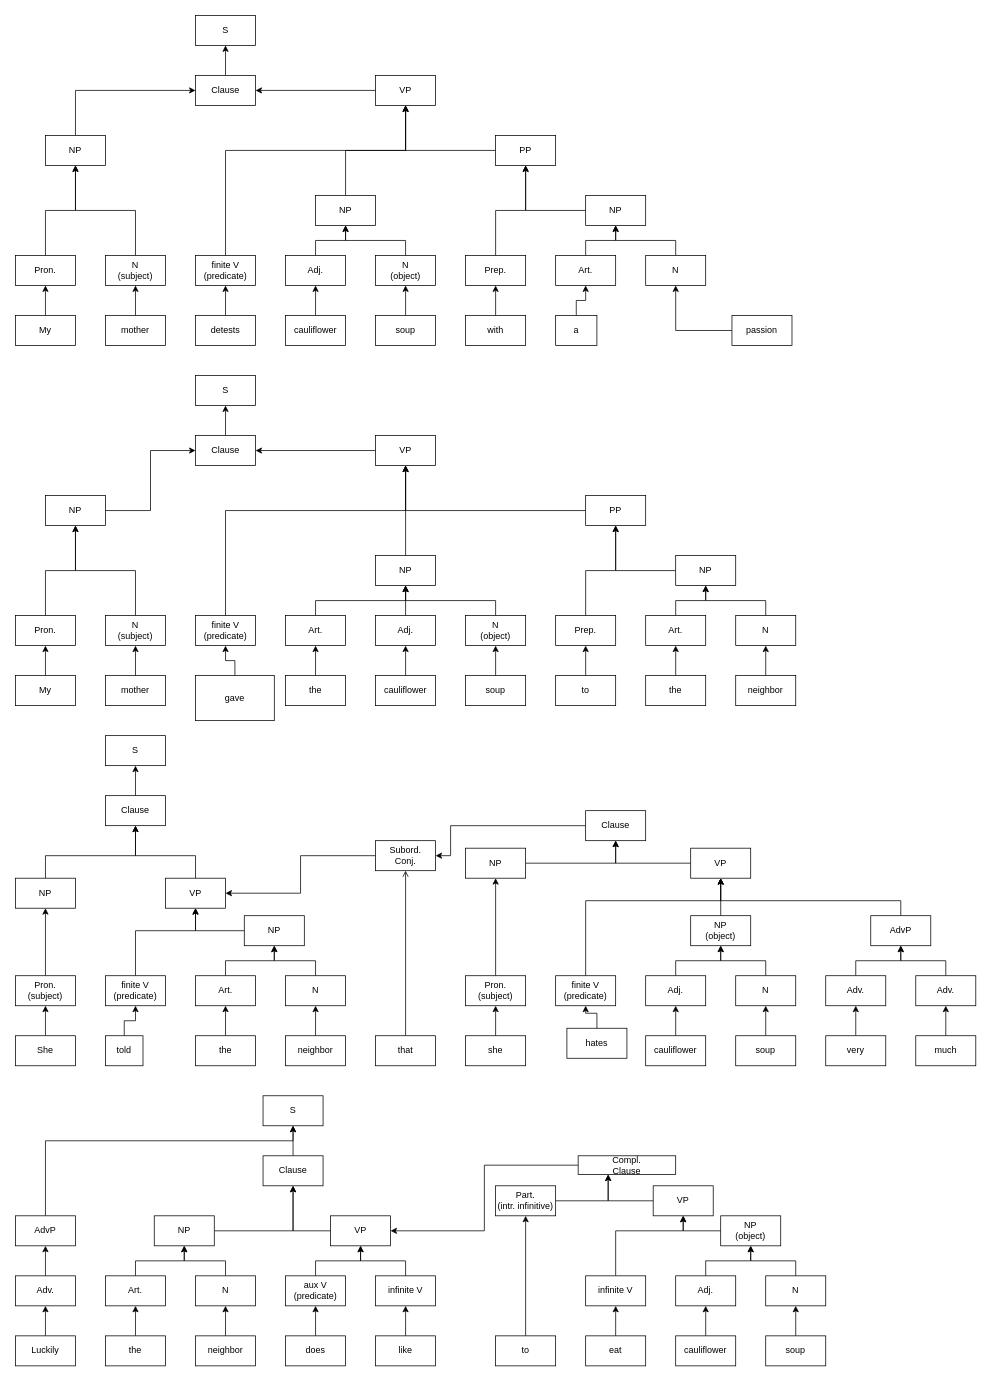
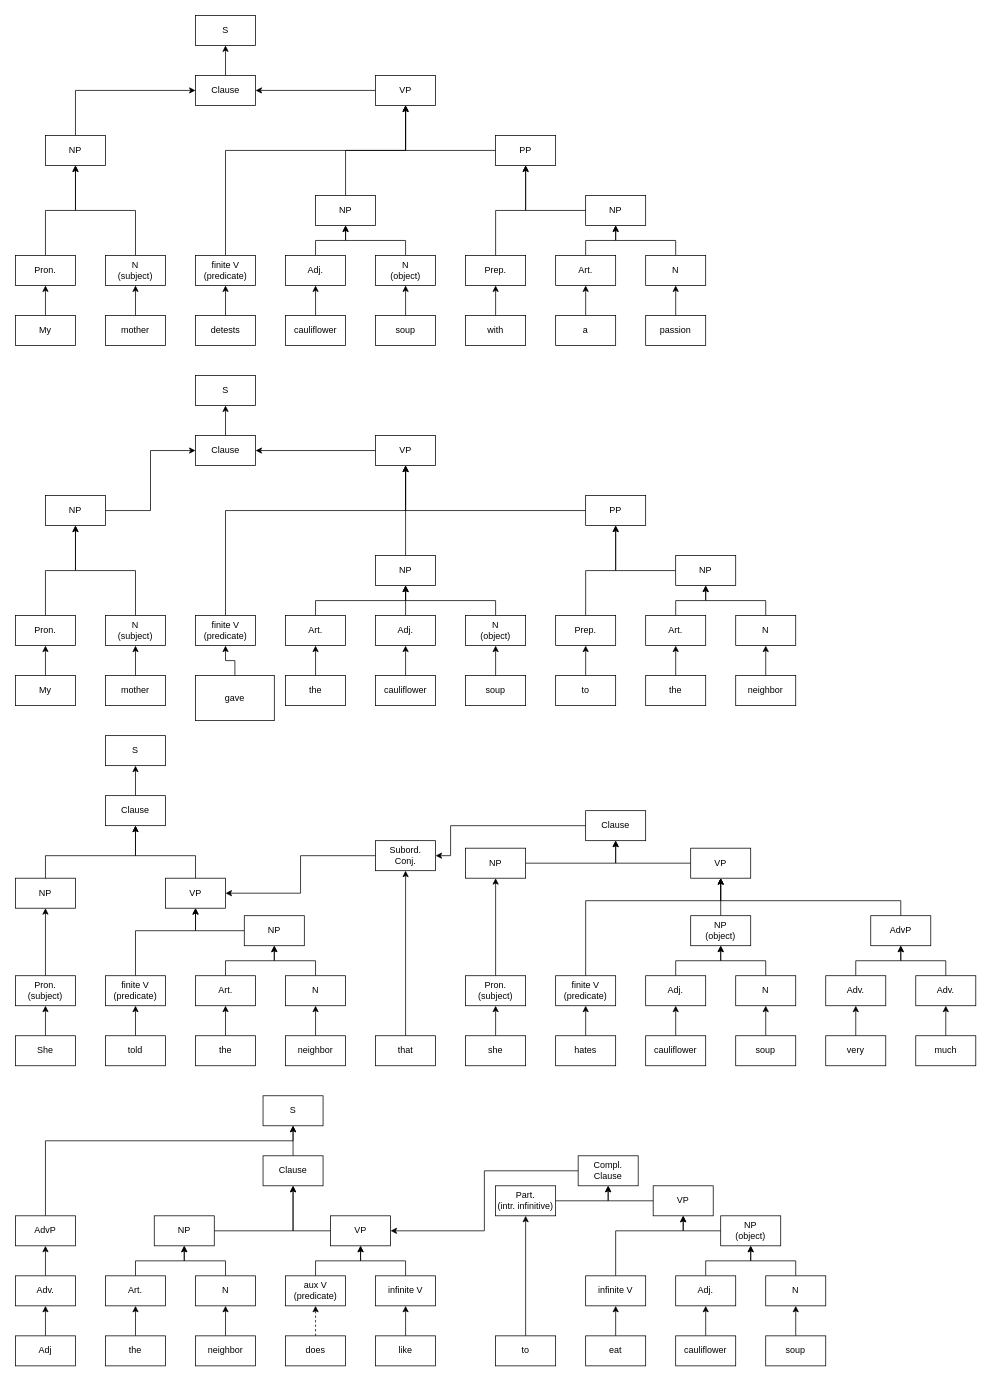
(576, 330) -> (585, 330)
(762, 330) -> (675, 330)
(405, 875) -> (405, 877)
(597, 1043) -> (585, 1050)
(124, 1050) -> (135, 1050)
(627, 1165) -> (608, 1170)
(315, 1323) -> (315, 1323)
(45, 1350) -> (45, 1350)
